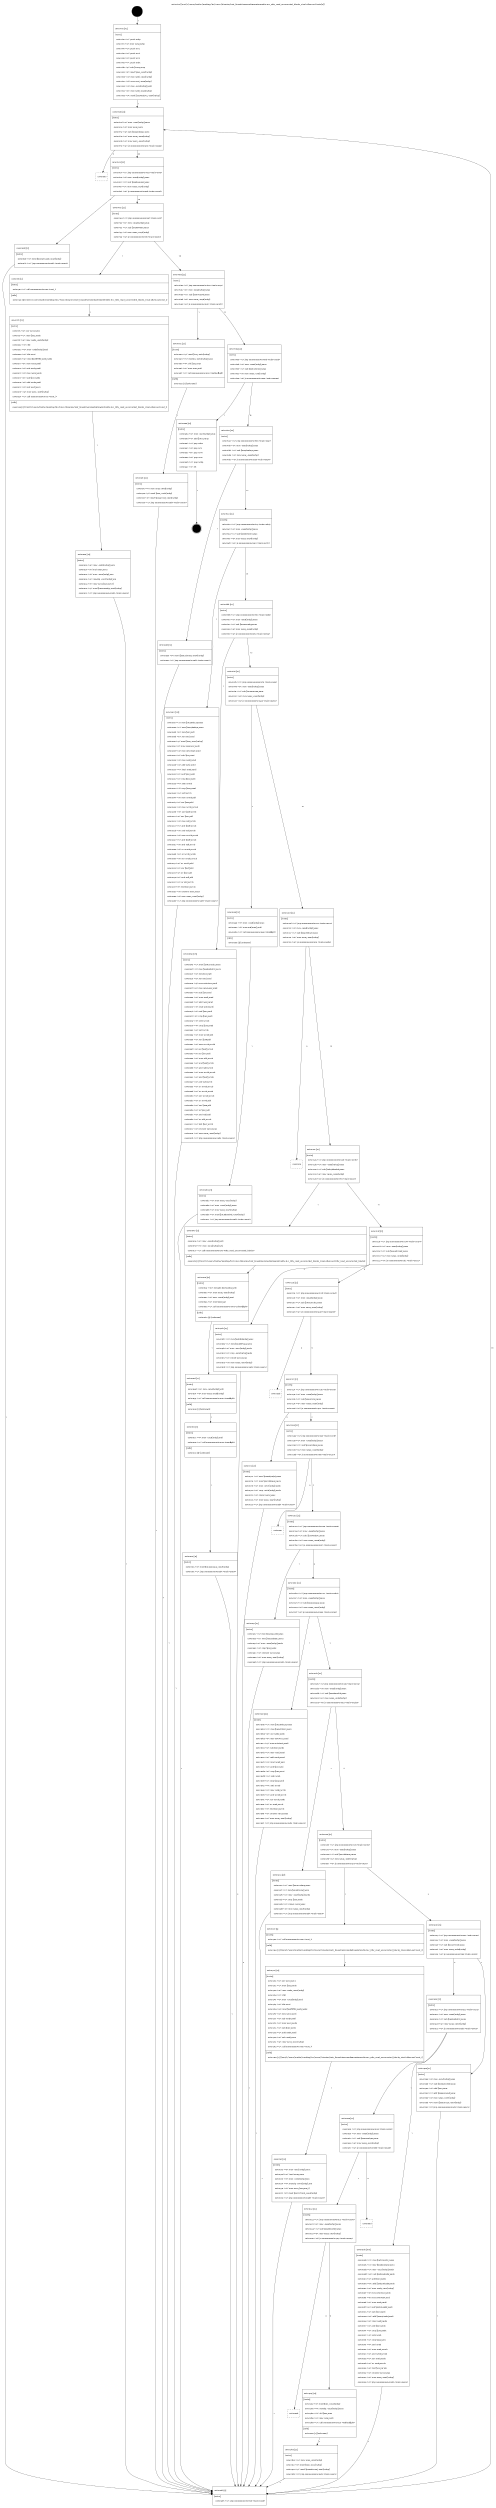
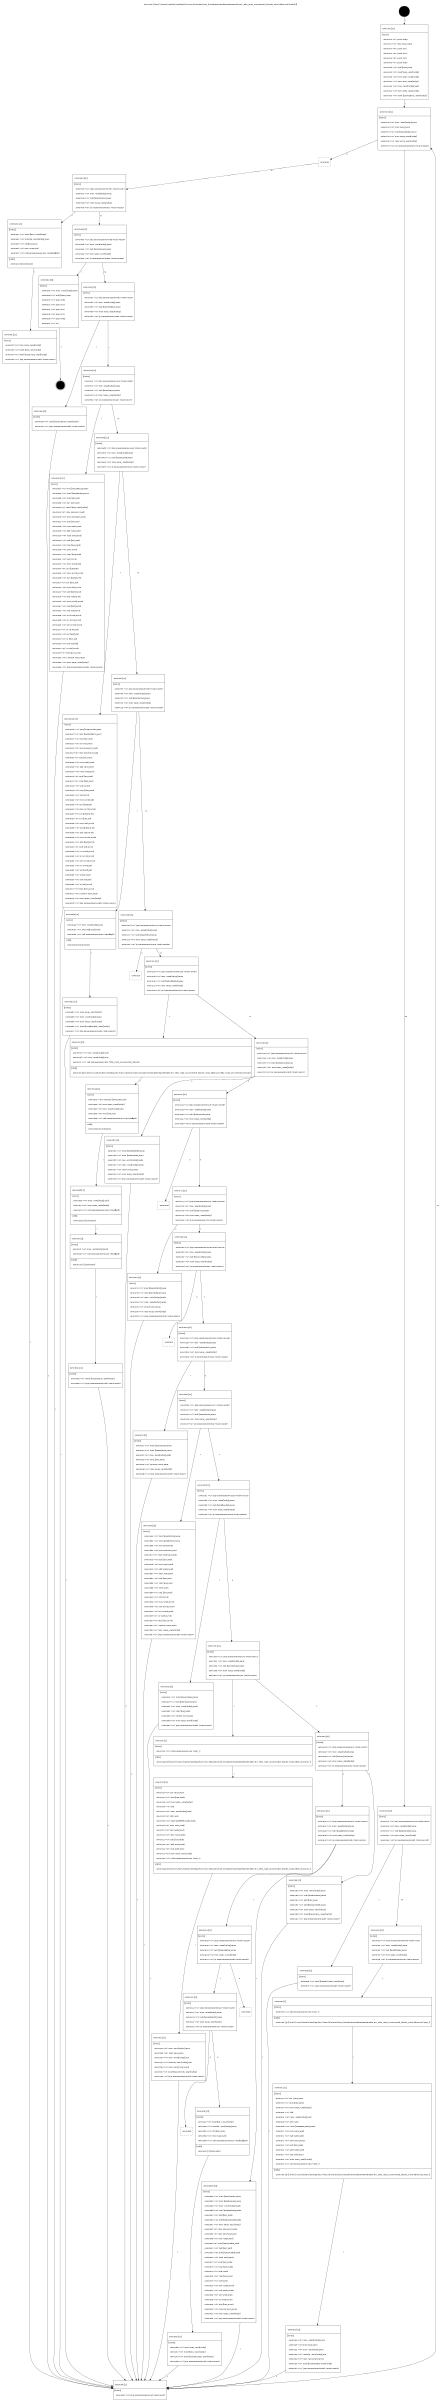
(167, 255) -> (223, 176)
